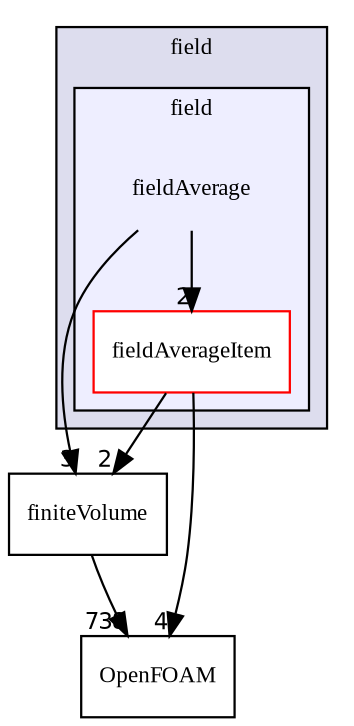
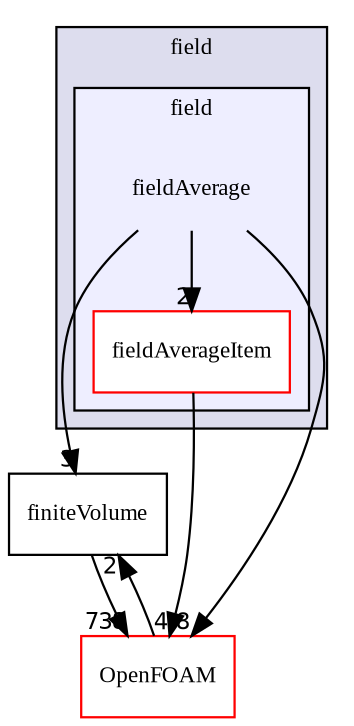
(146, 424) -> (142, 605)
none -> (305, 446)
(158, 677) -> (158, 677)
